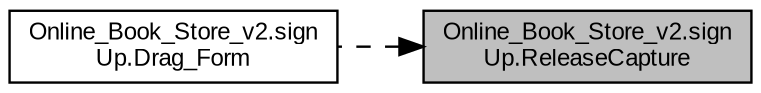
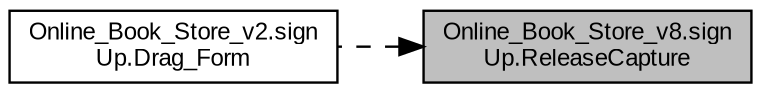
(587, 47) -> (587, 47)
